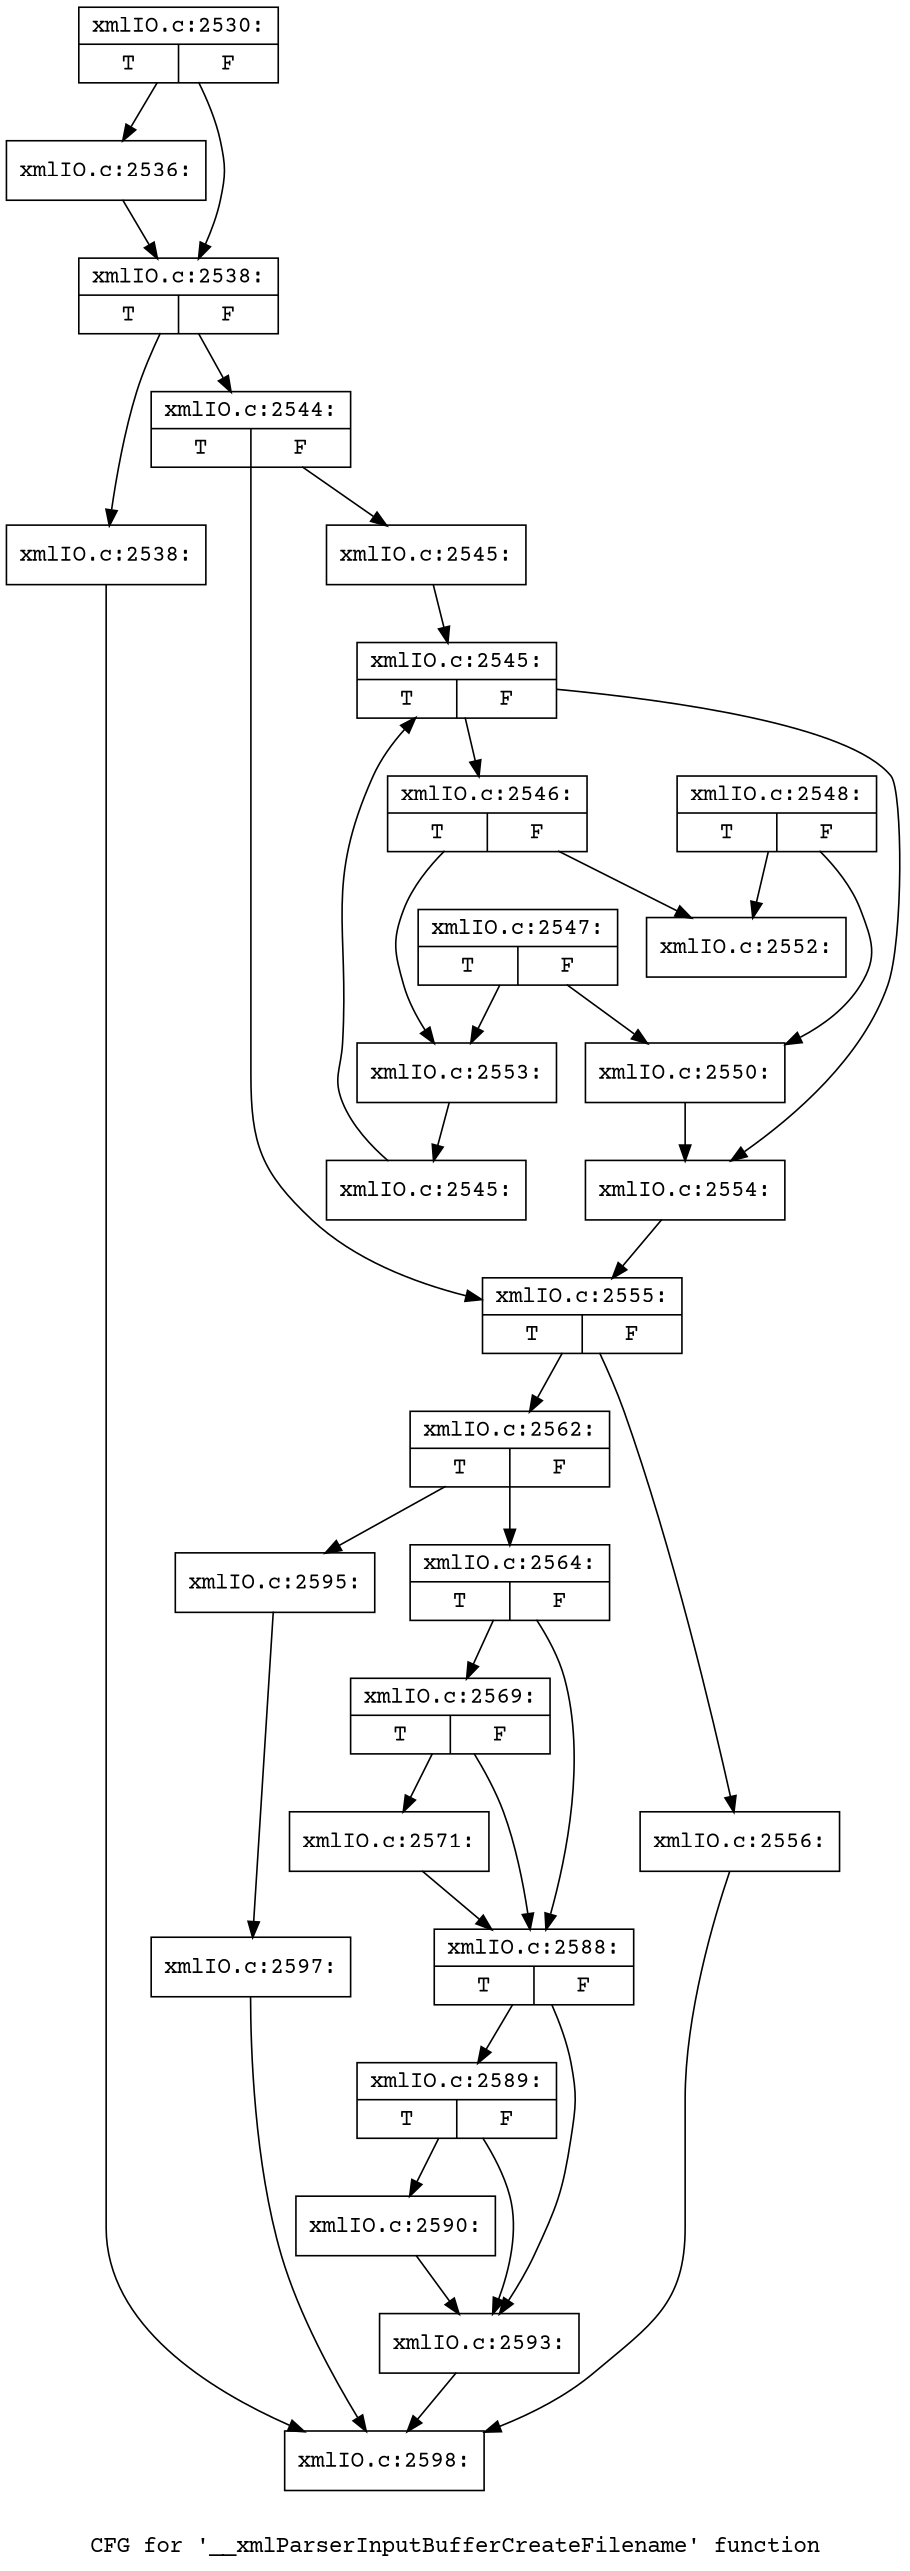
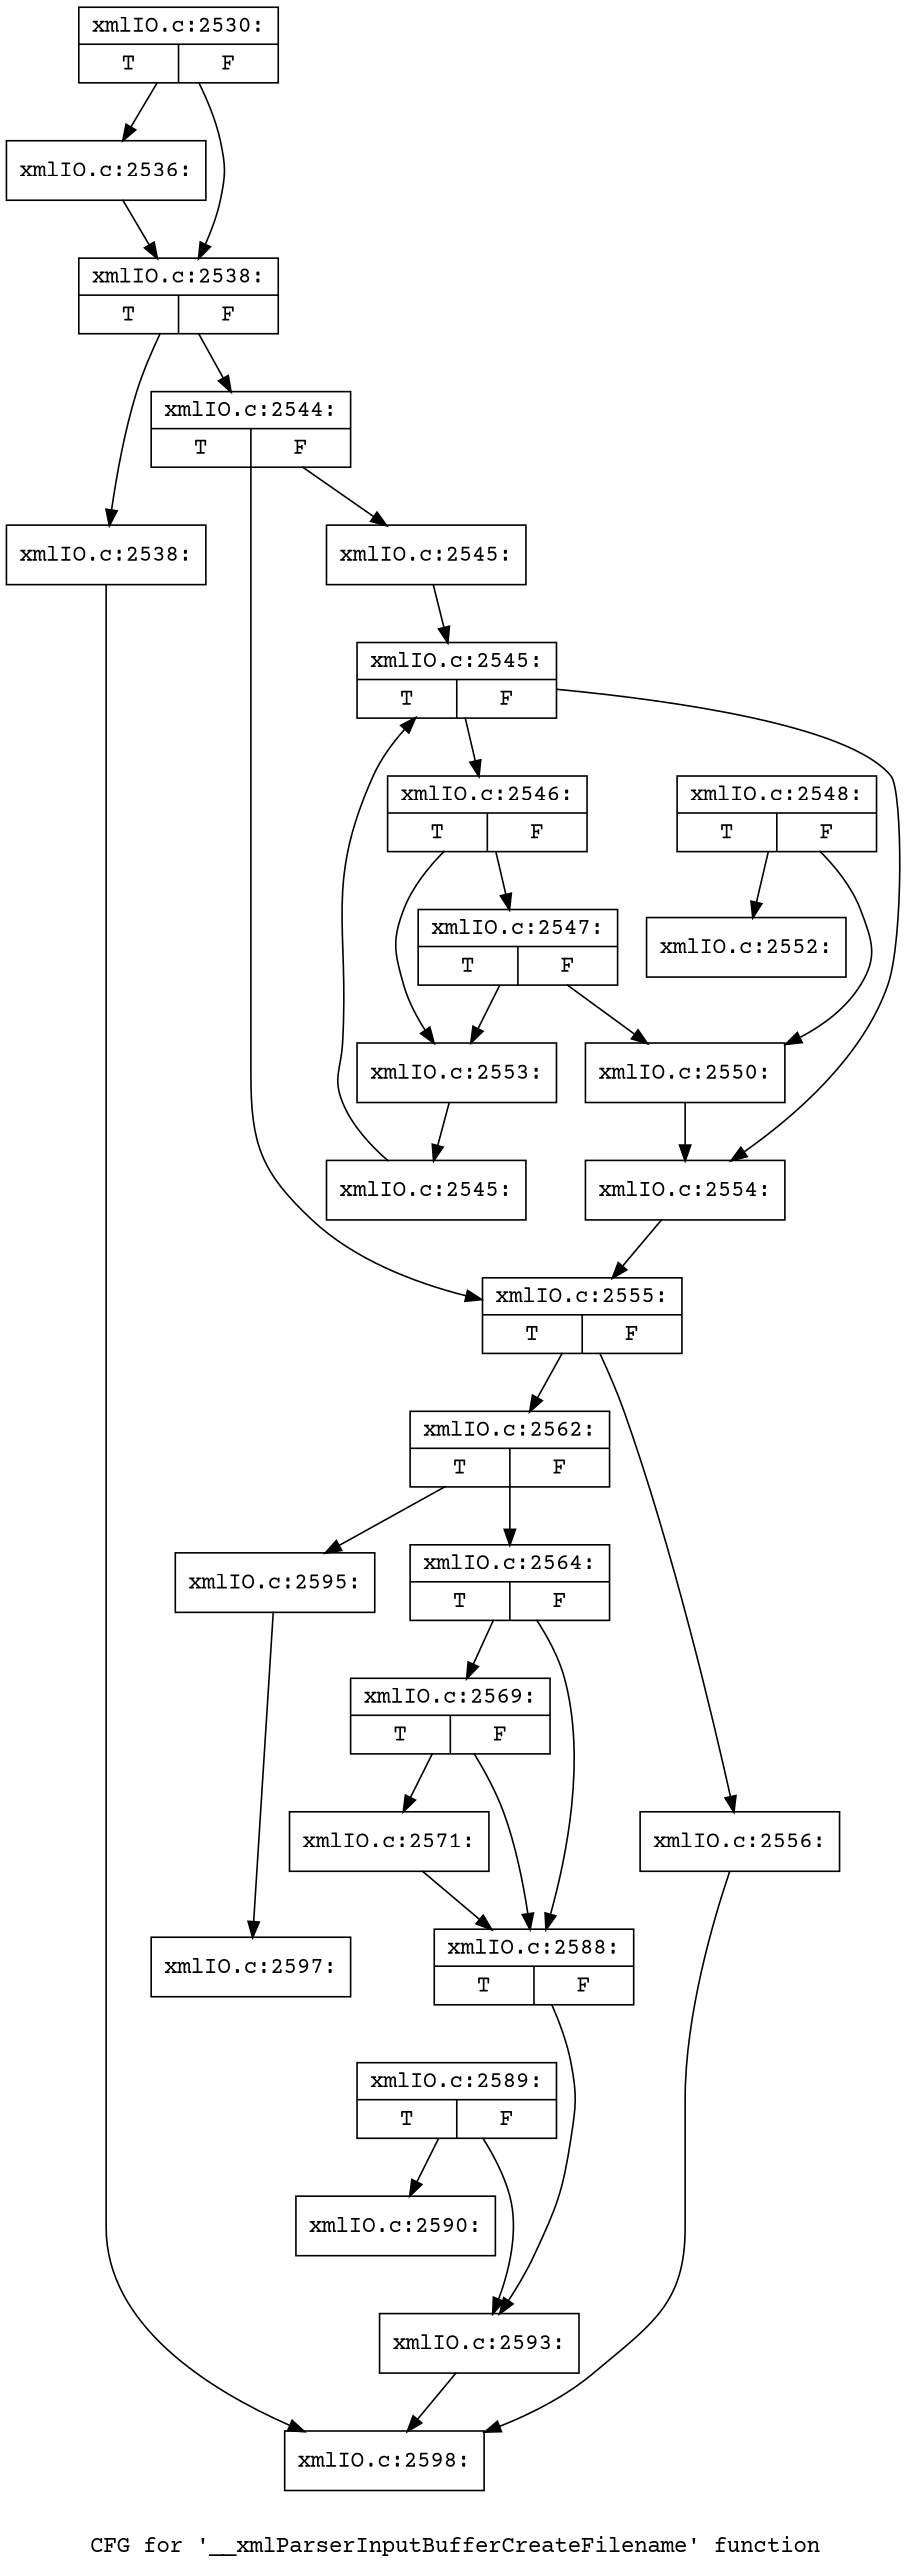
(617, 881) -> (501, 873)
(499, 2027) -> none
(271, 2215) -> none
(433, 2278) -> none
